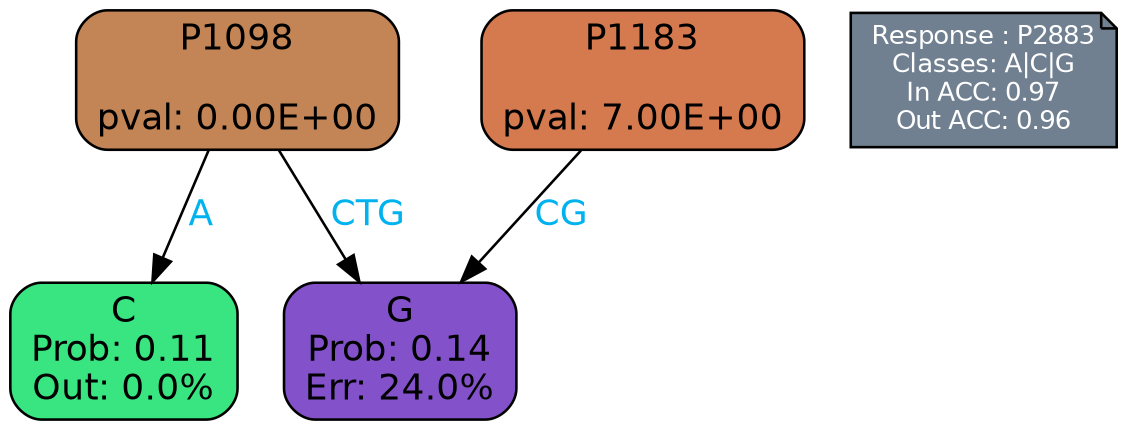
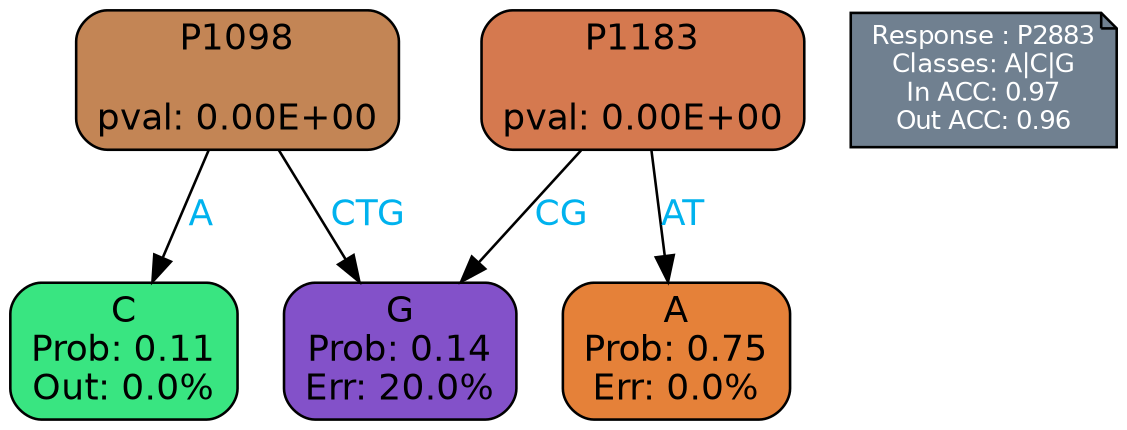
(643, 80) -> (643, 80)
(400, 351) -> (400, 351)
none -> (676, 351)
